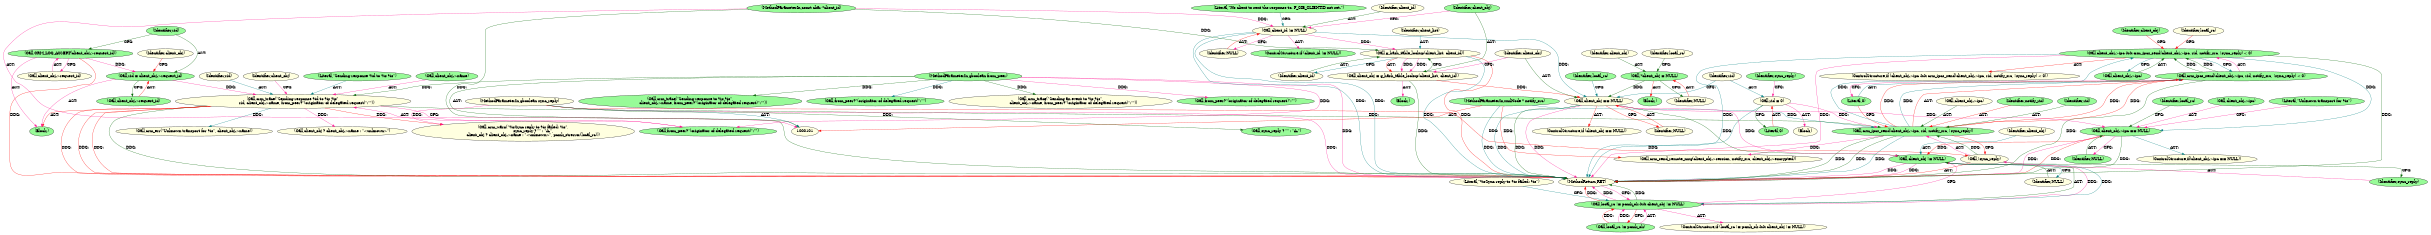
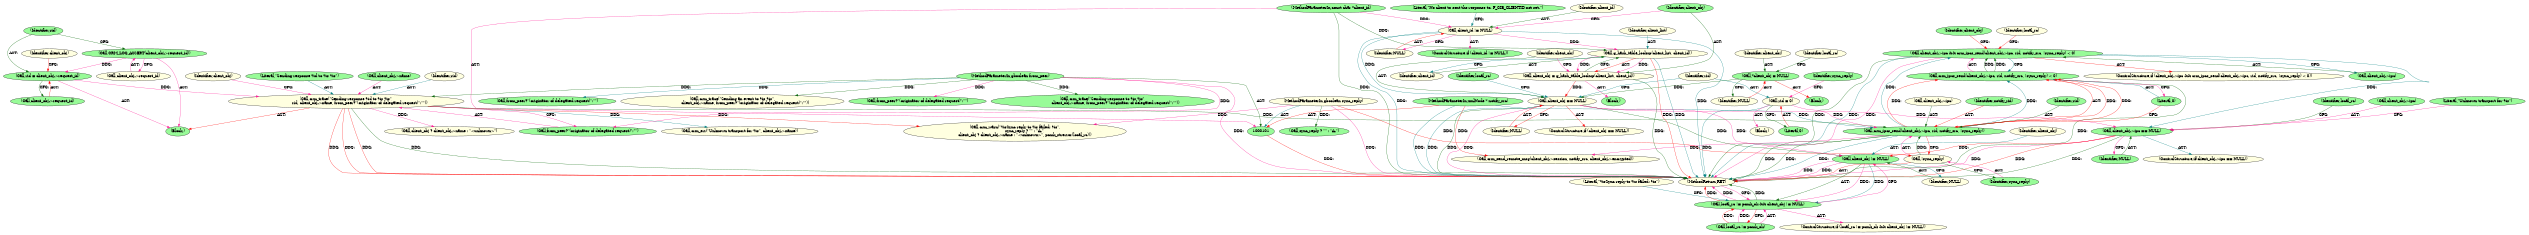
(805, 131) -> (1261, 131)
(695, 176) -> (1472, 176)
